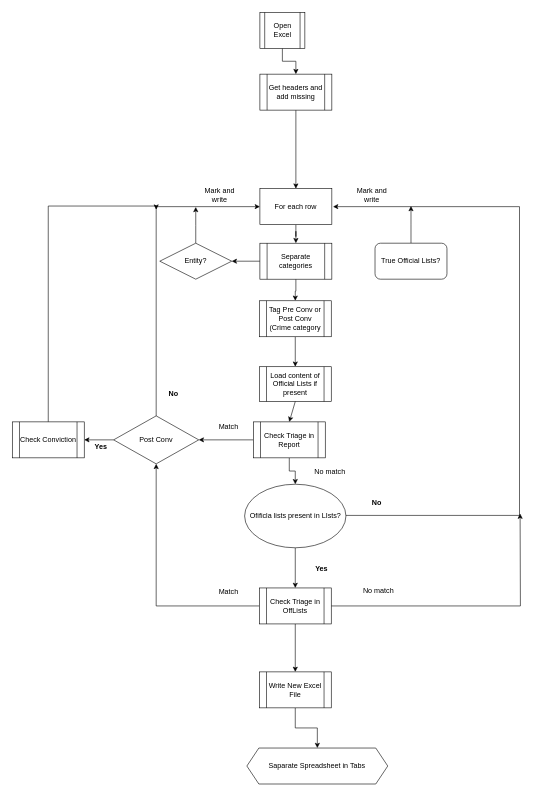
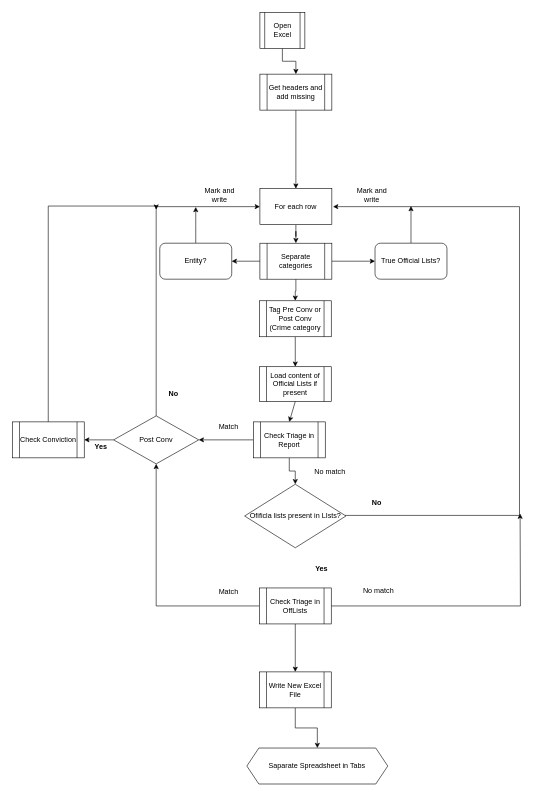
(196, 261) -> (196, 261)
none -> (369, 261)
(296, 516) -> (296, 516)
(296, 582) -> none
